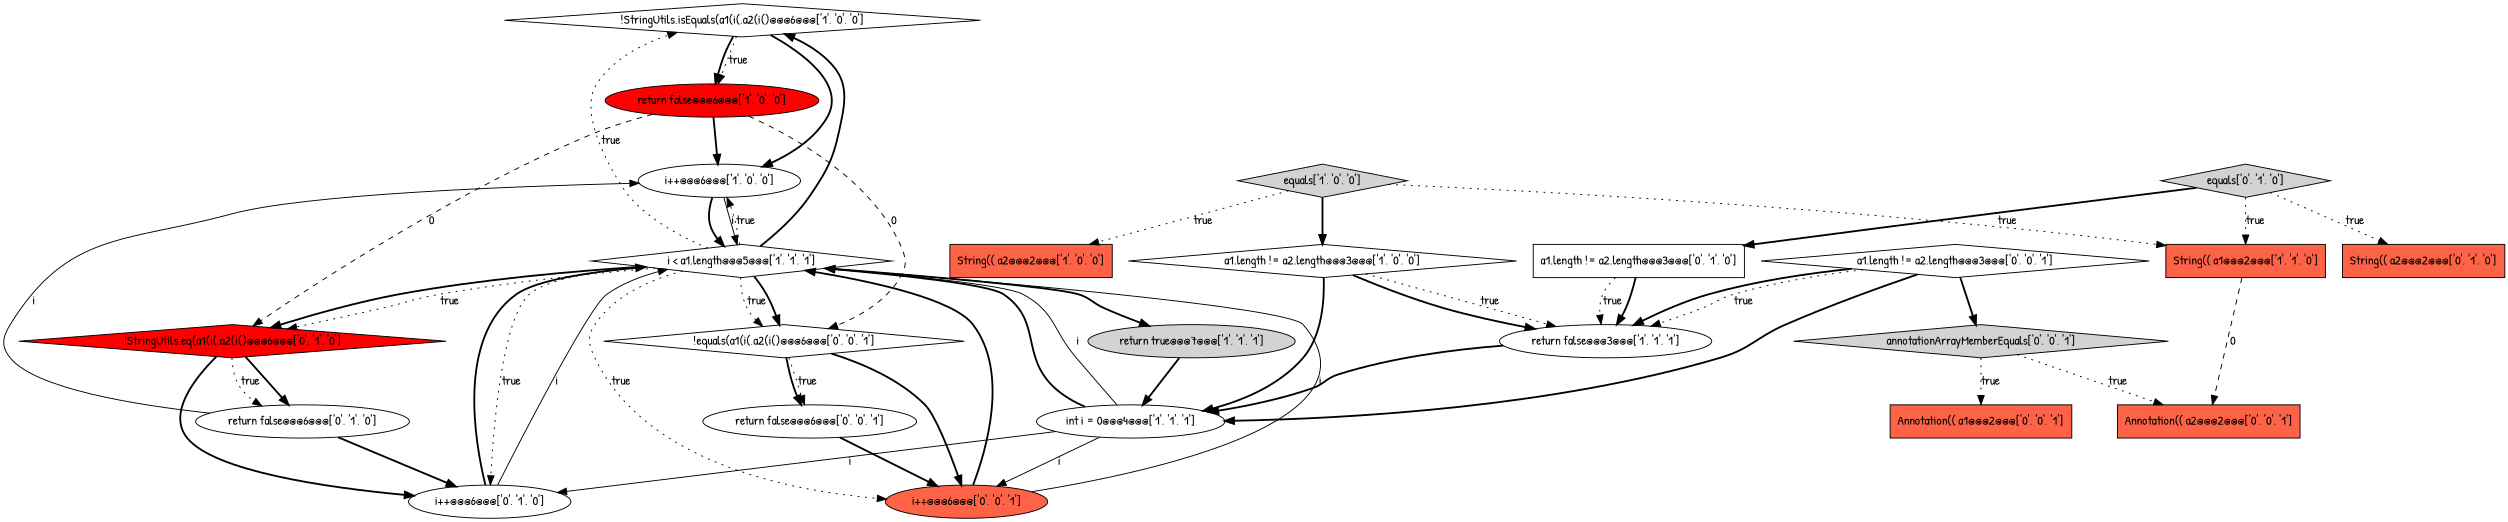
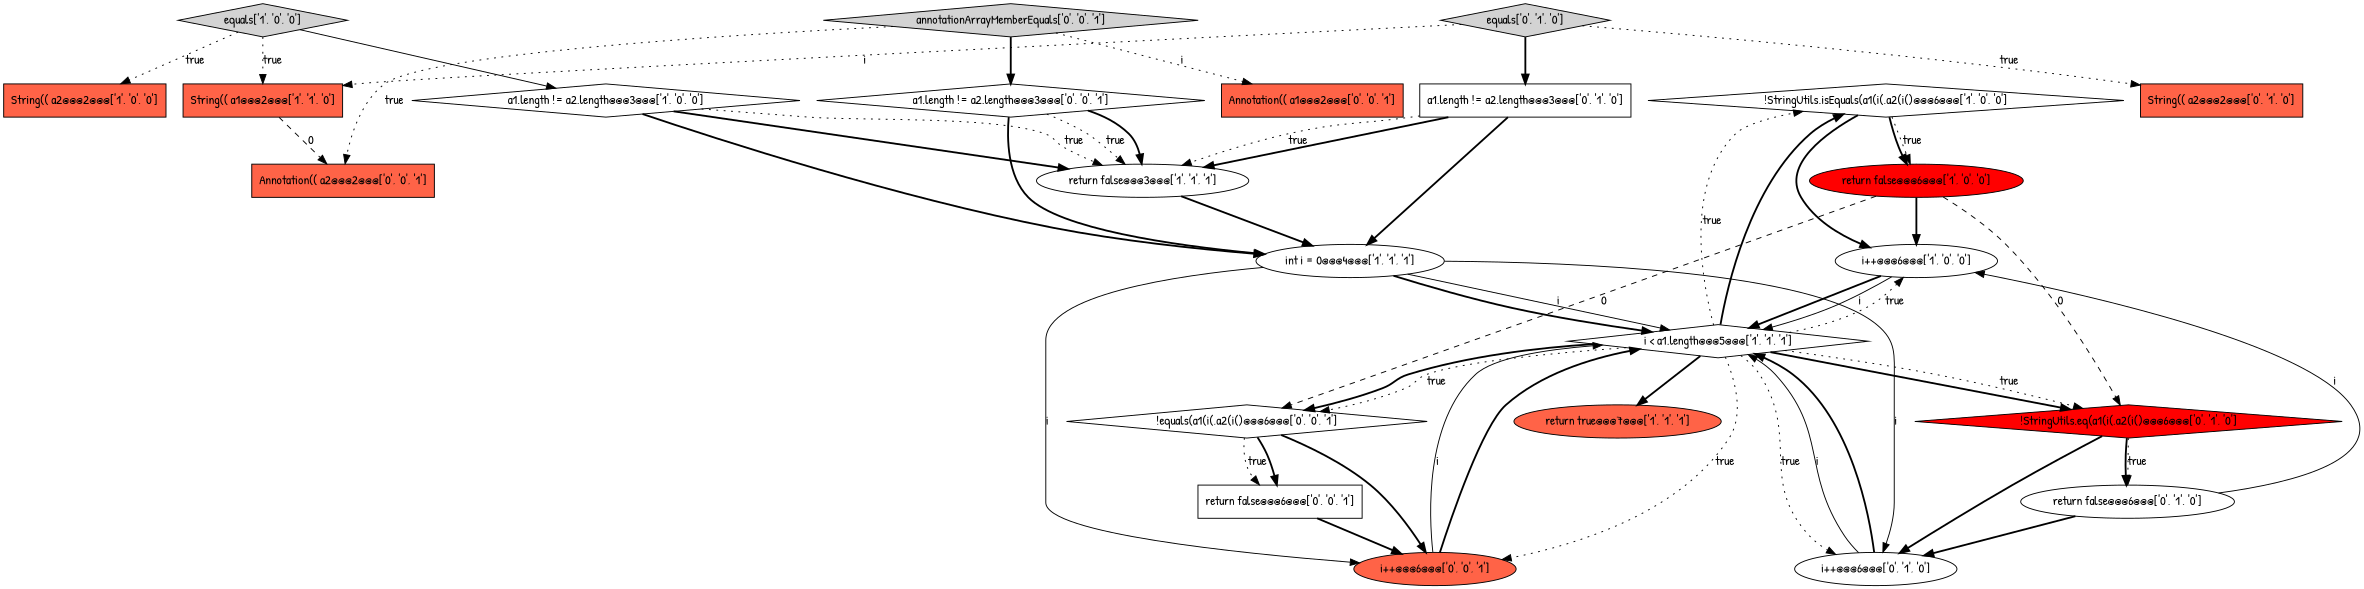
(1322, 216) -> (423, 58)
(2255, 221) -> (865, 60)
(1967, 297) -> (1011, 56)
(1192, 341) -> (1618, 421)
(1164, 378) -> (1441, 178)
(1991, 381) -> (1182, 60)
(810, 421) -> (1280, 502)
